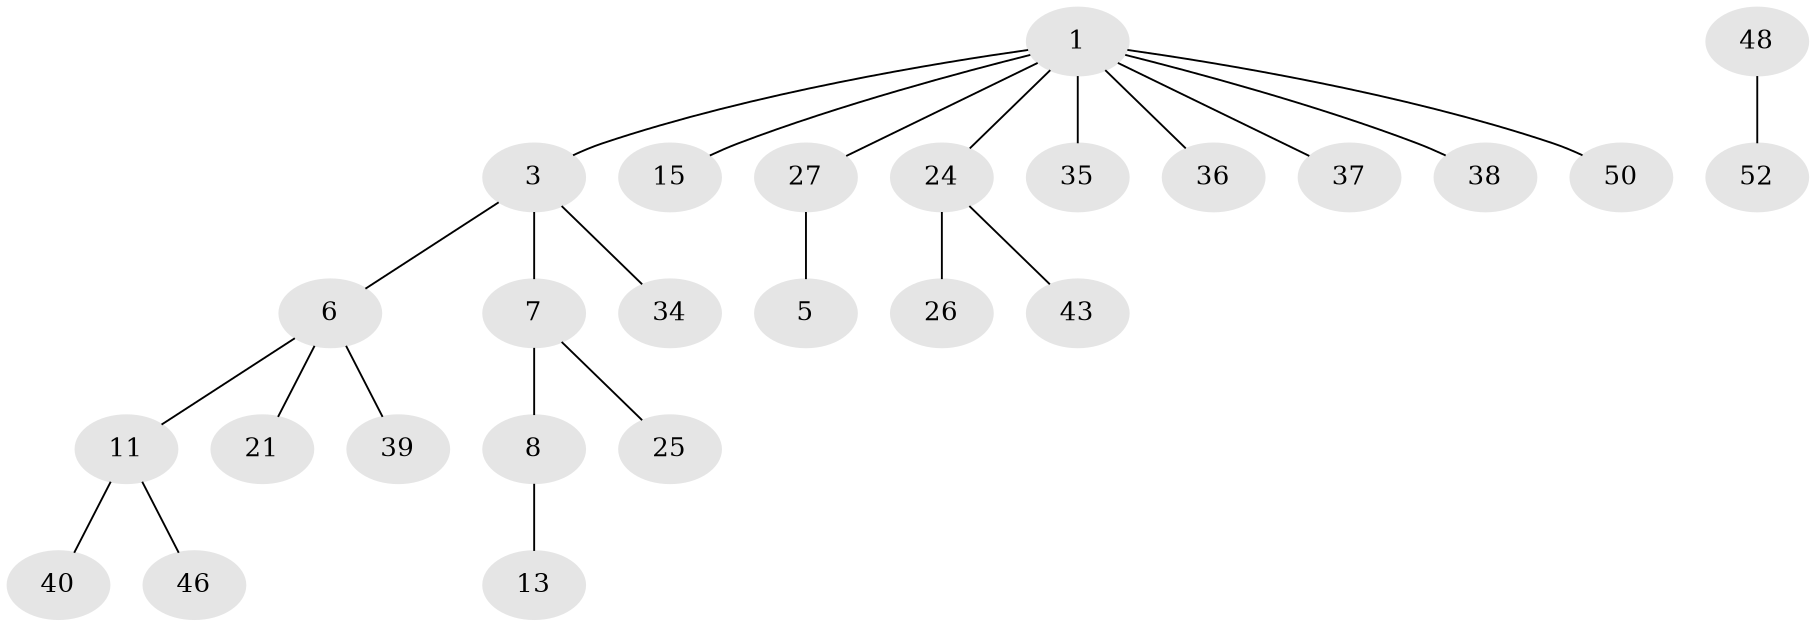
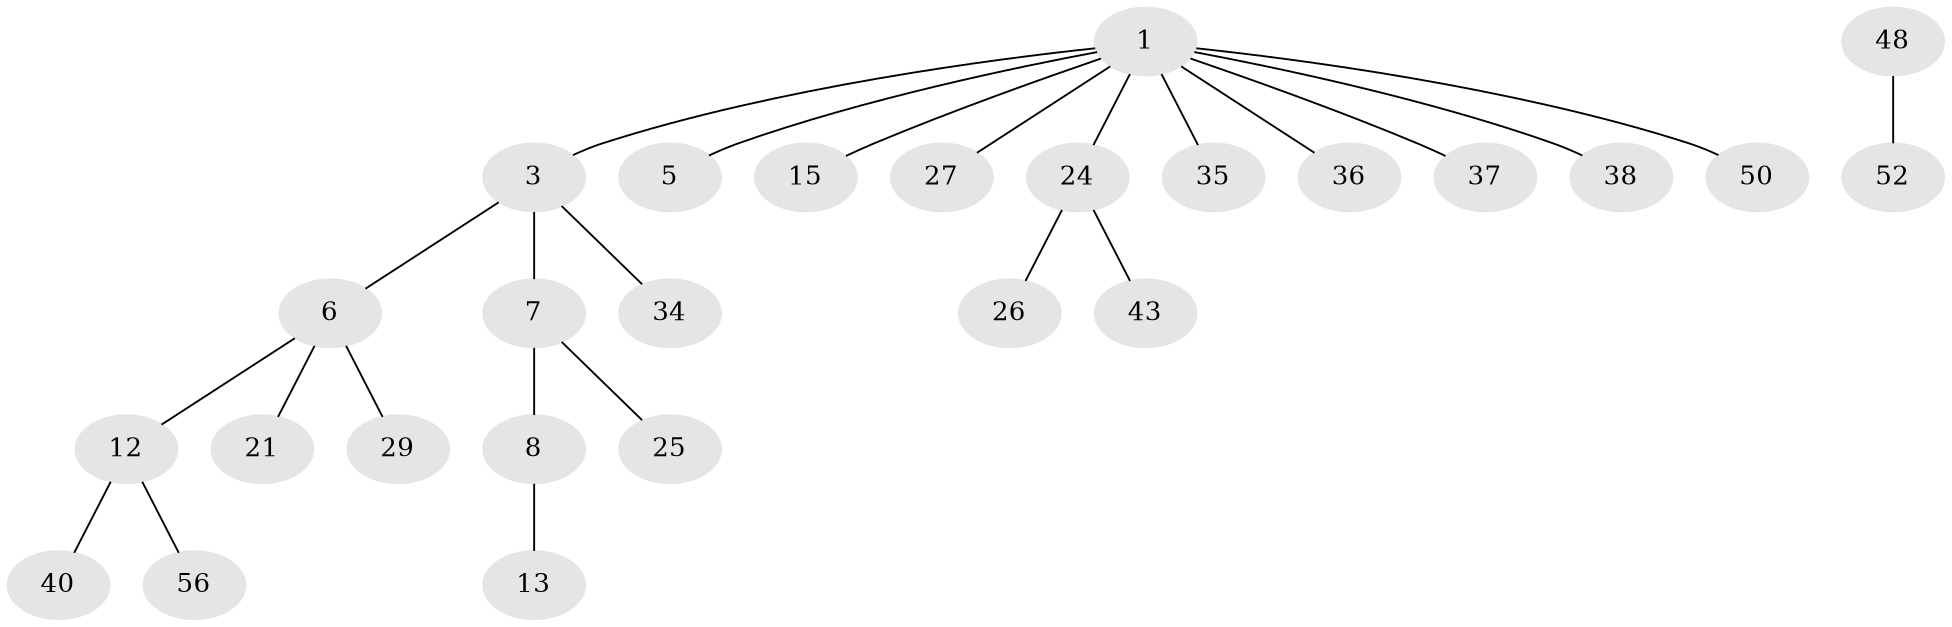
(806, 246) -> (901, 95)
(126, 449) -> (126, 449)
(398, 449) -> (398, 449)
(194, 585) -> (194, 585)
